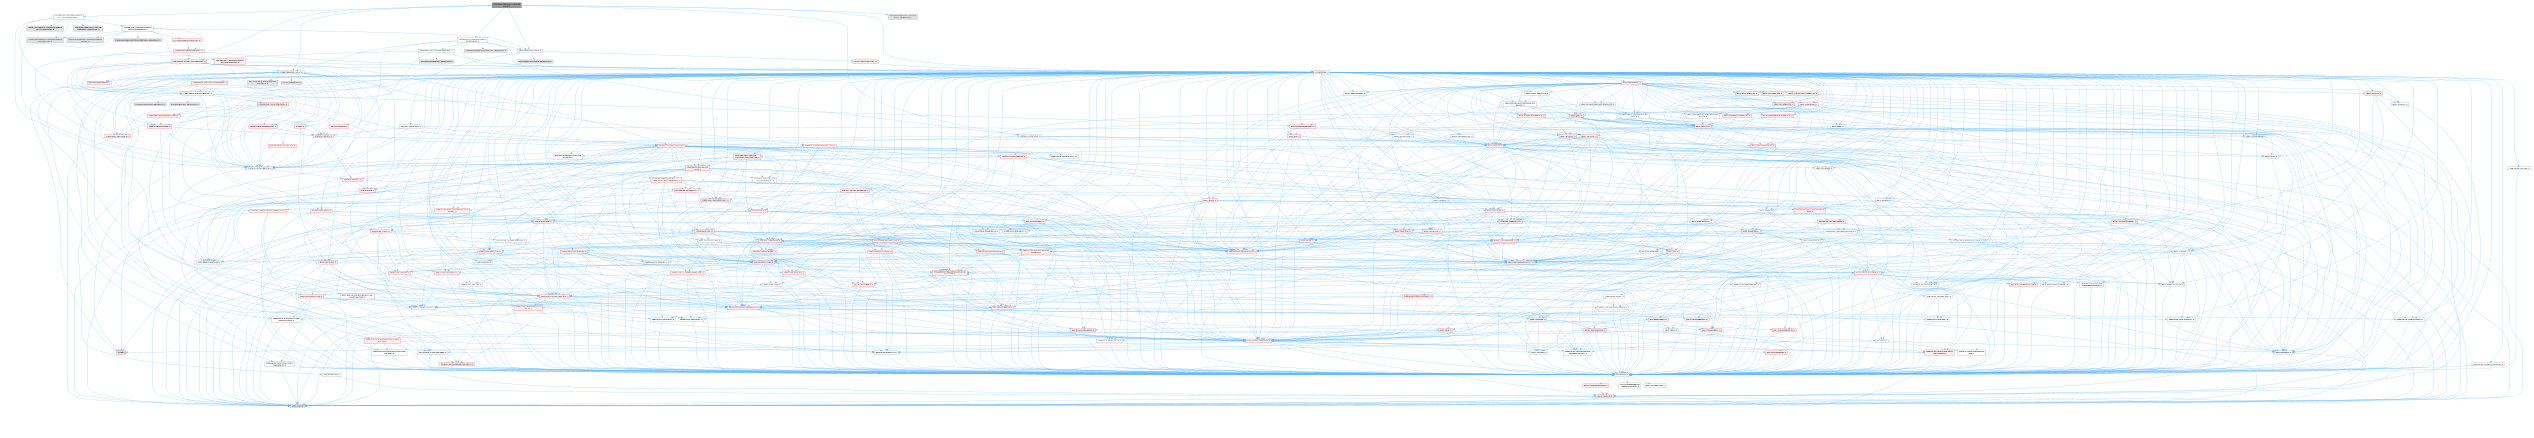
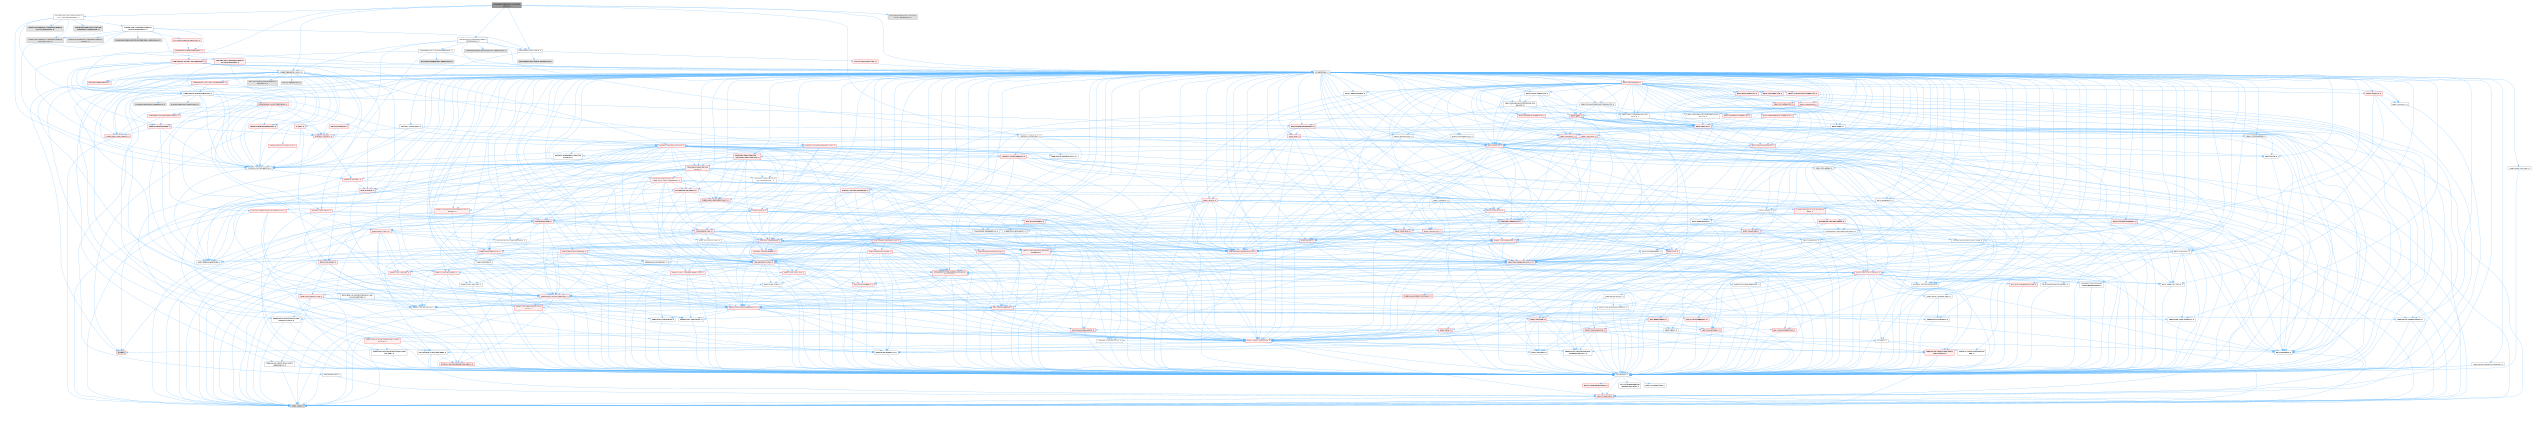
(1777, 353) -> none
